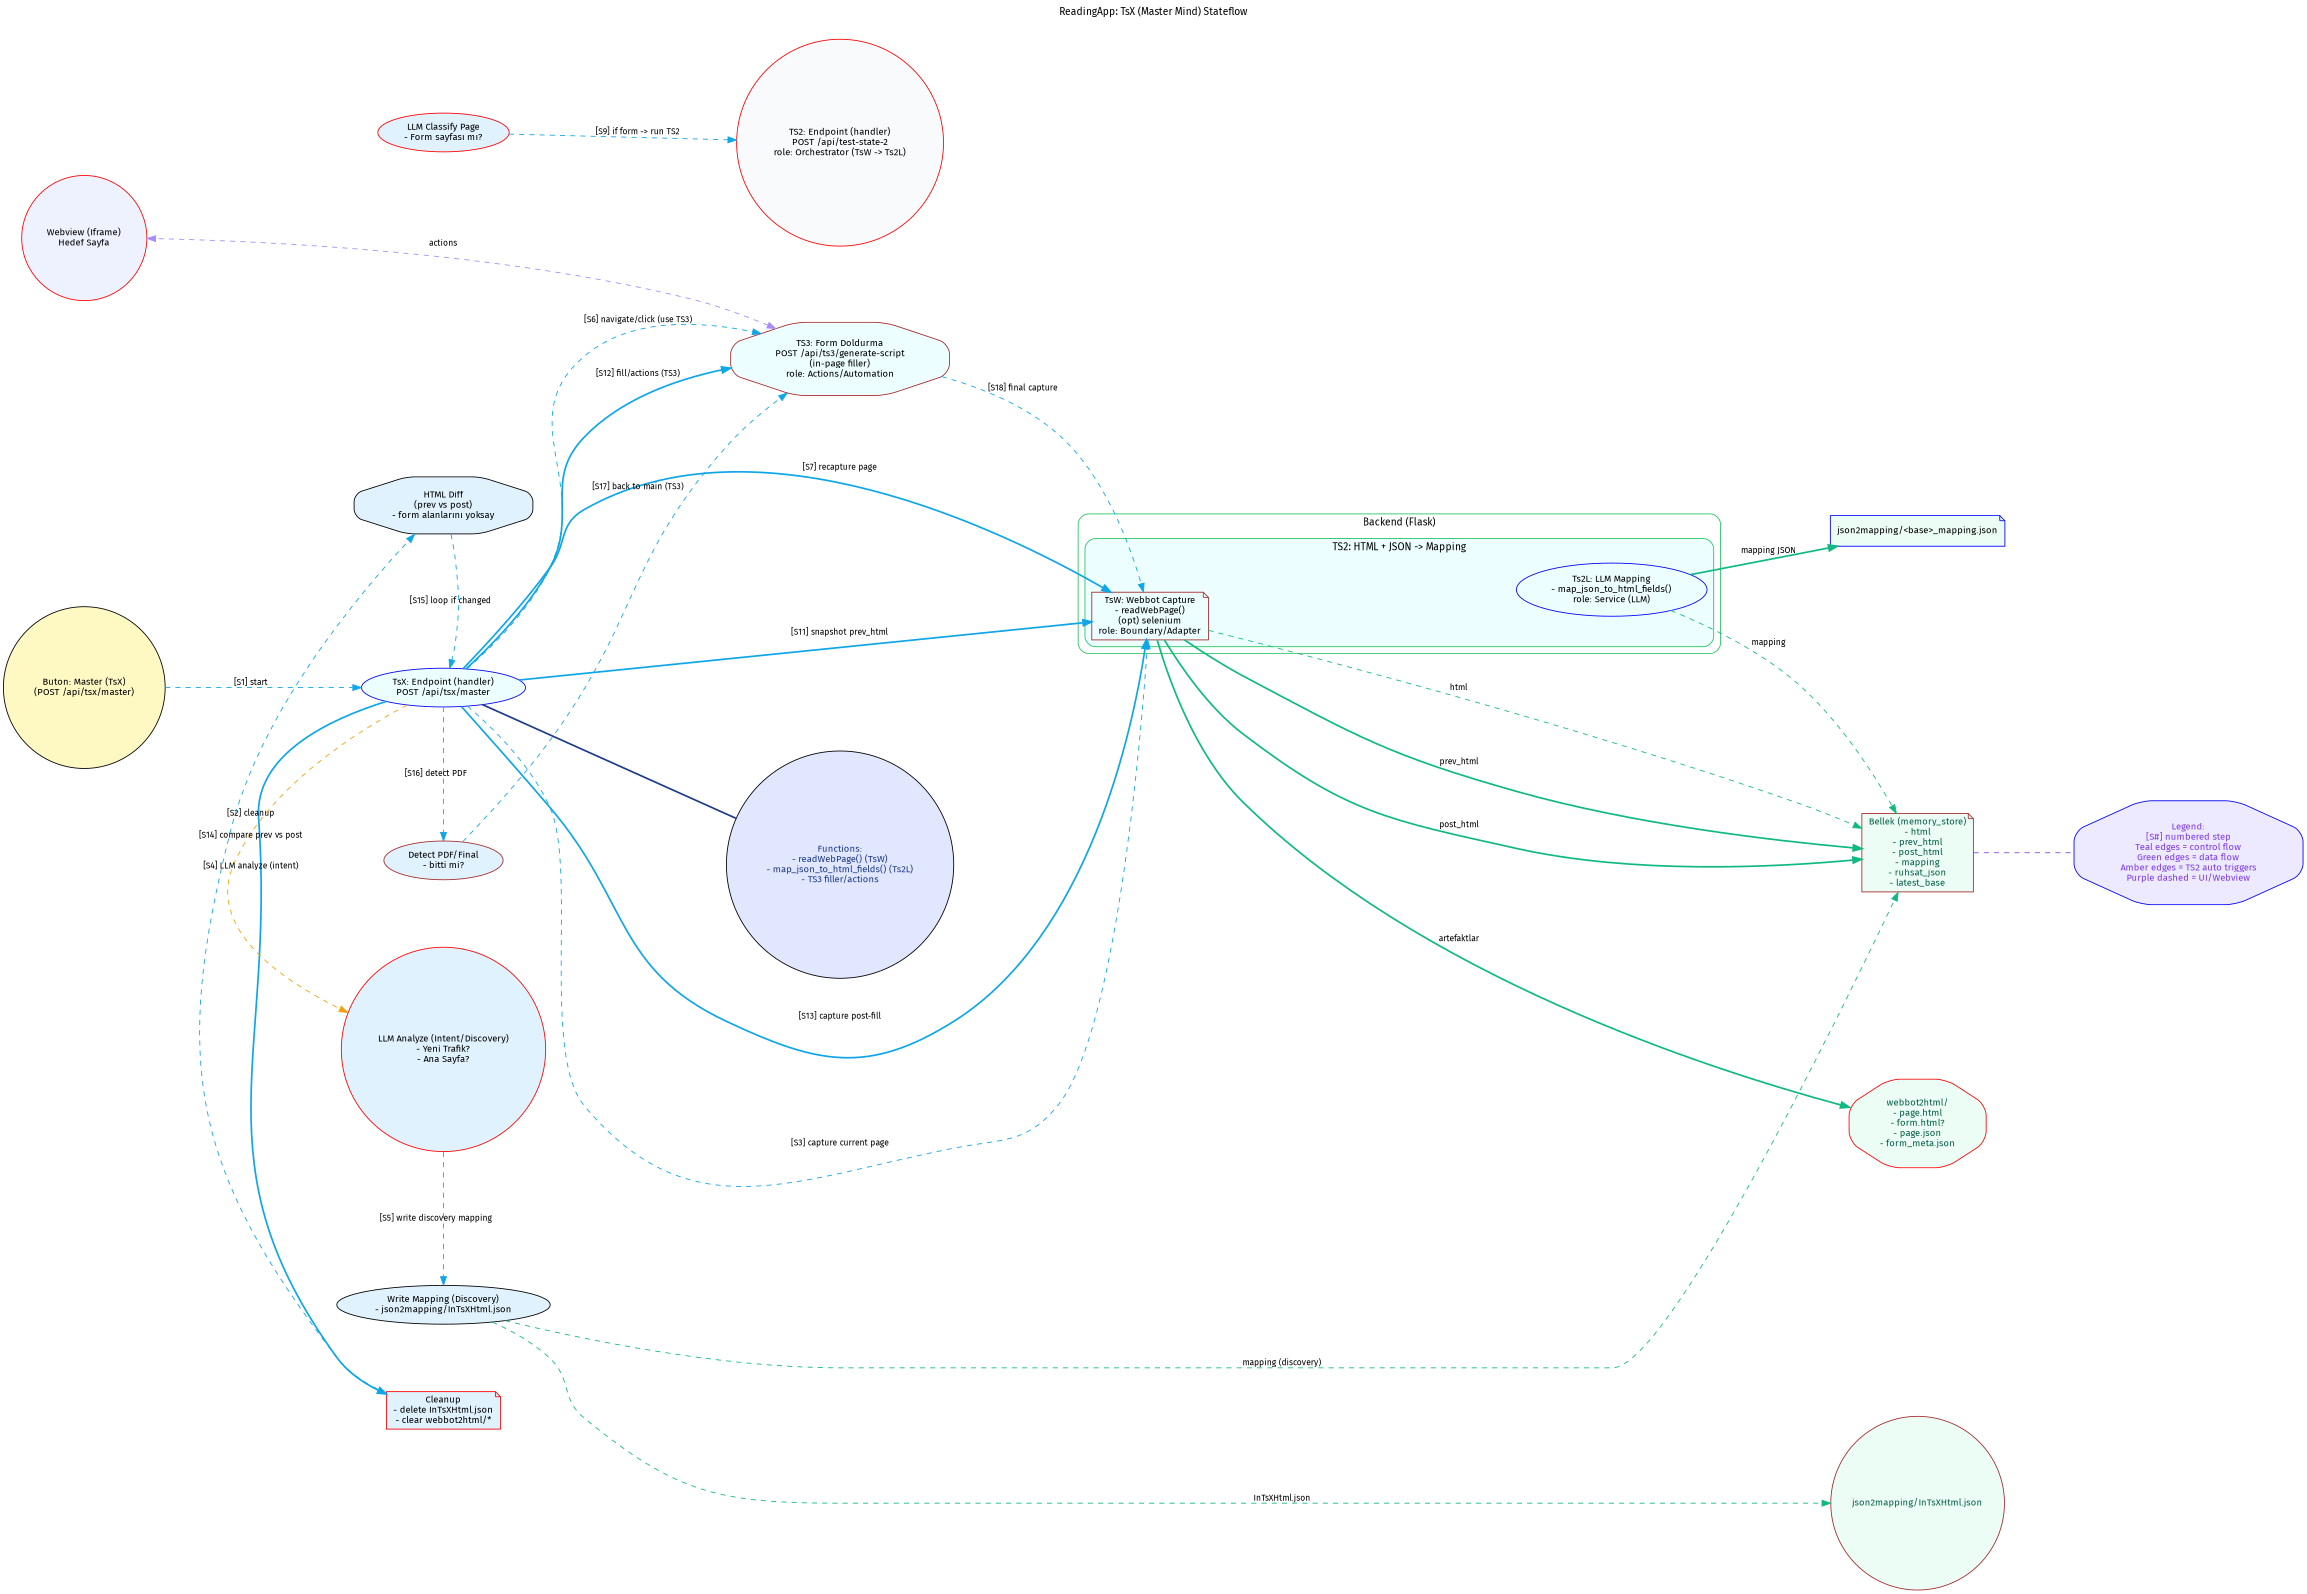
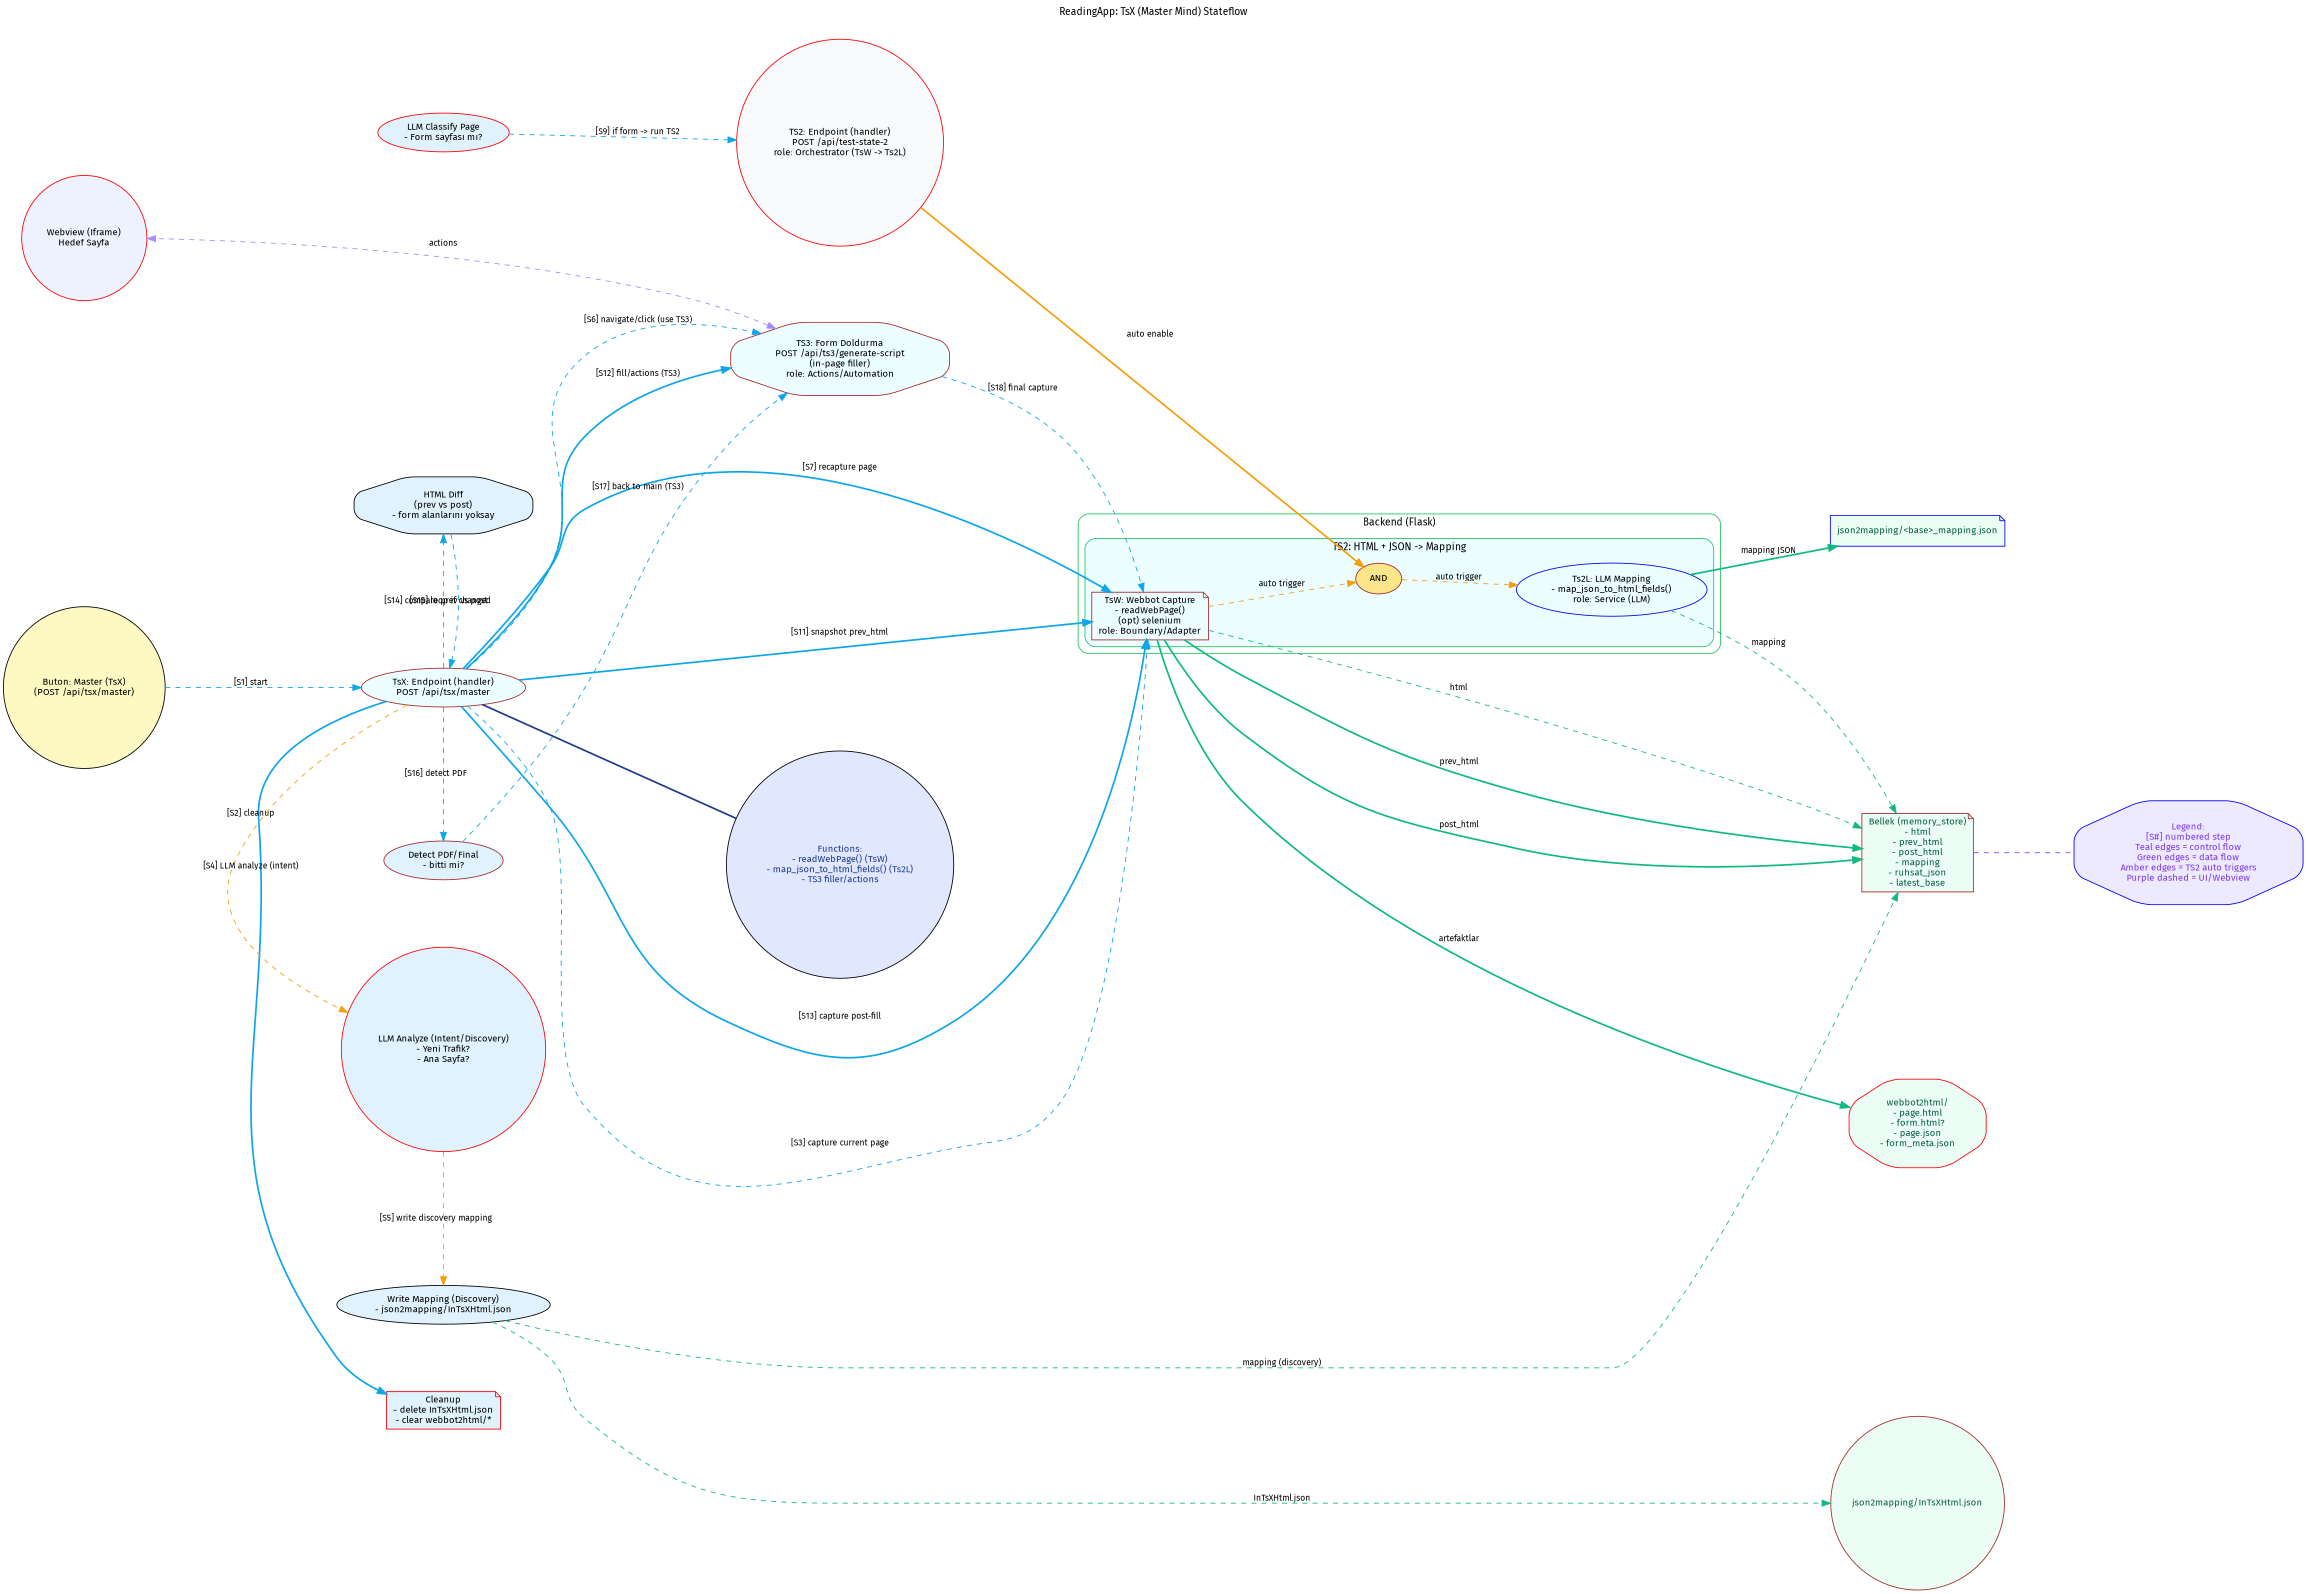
(1918, 531) -> (1918, 531)
none -> (1379, 579)
(443, 688) -> (443, 688)
(204, 969) -> (443, 606)
(443, 1214) -> (443, 1214)
